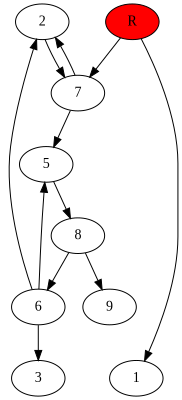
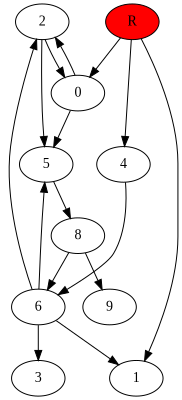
none -> (42, 88)
(78, 93) -> (78, 93)
none -> (123, 164)
none -> (83, 340)
